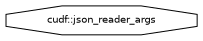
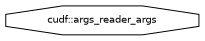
(102, 20) -> (102, 20)
